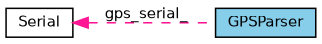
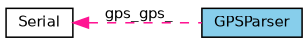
(144, 14) -> (137, 14)
